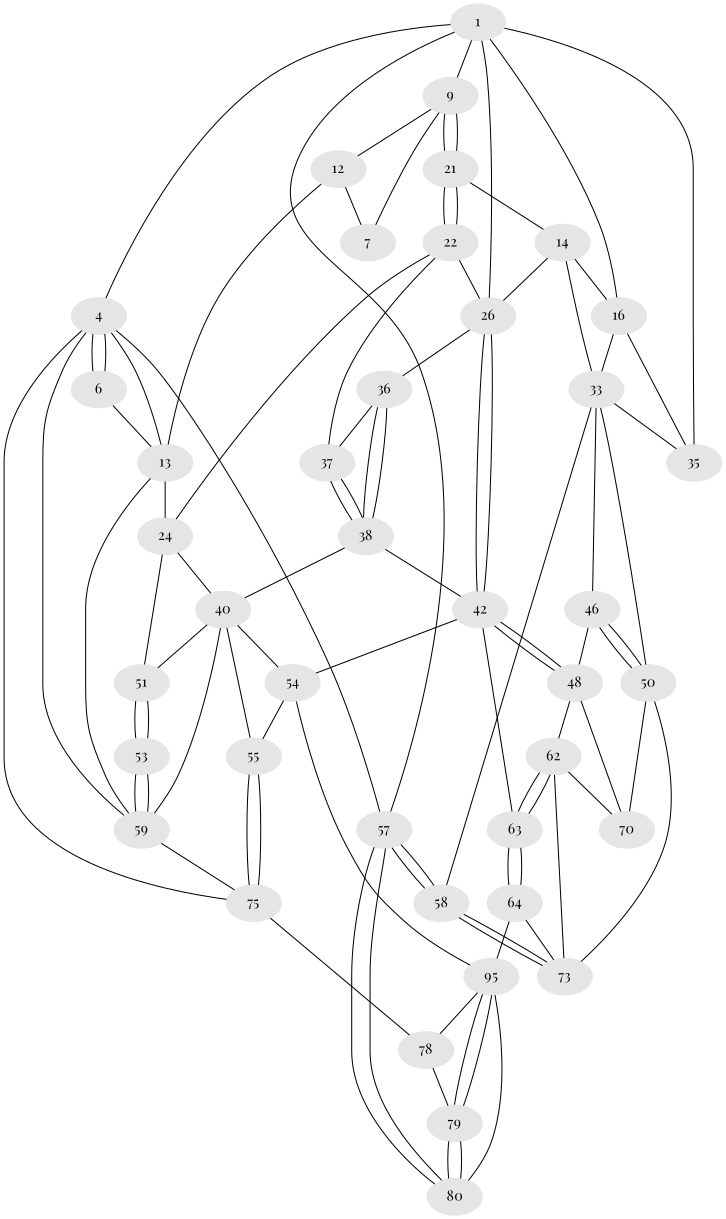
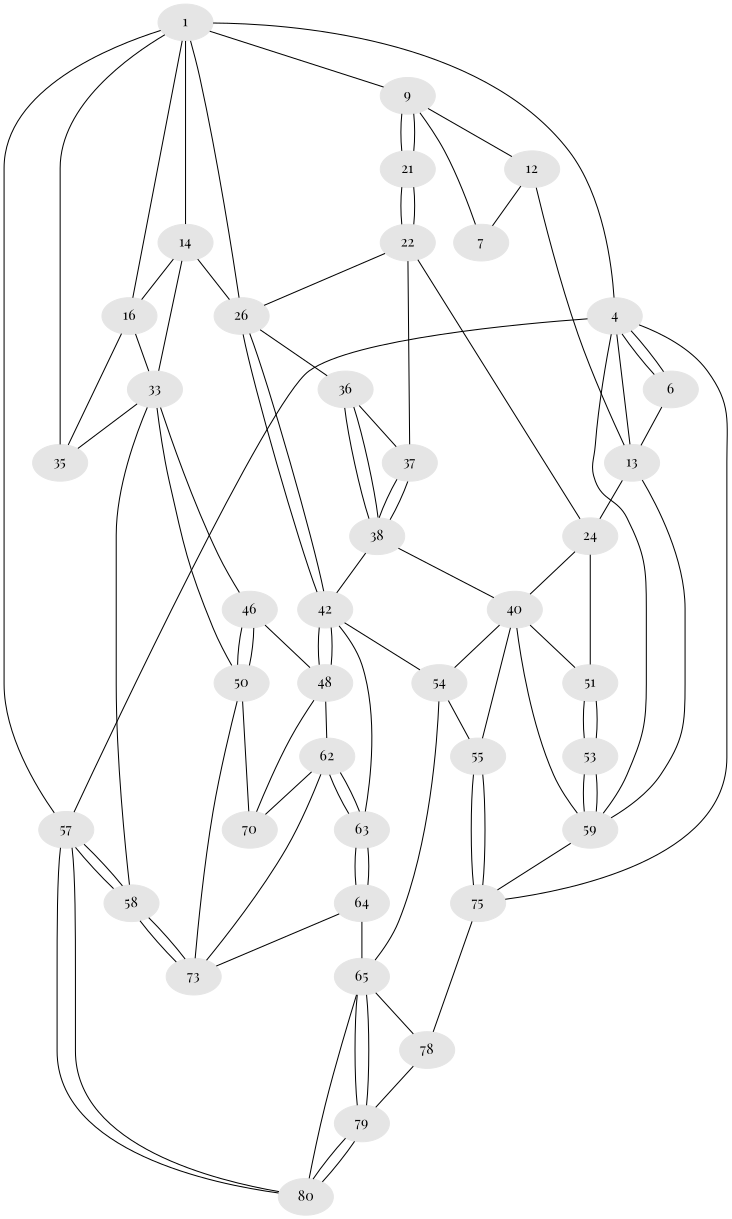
(507, 206) -> (186, 133)
(491, 977) -> (362, 977)
